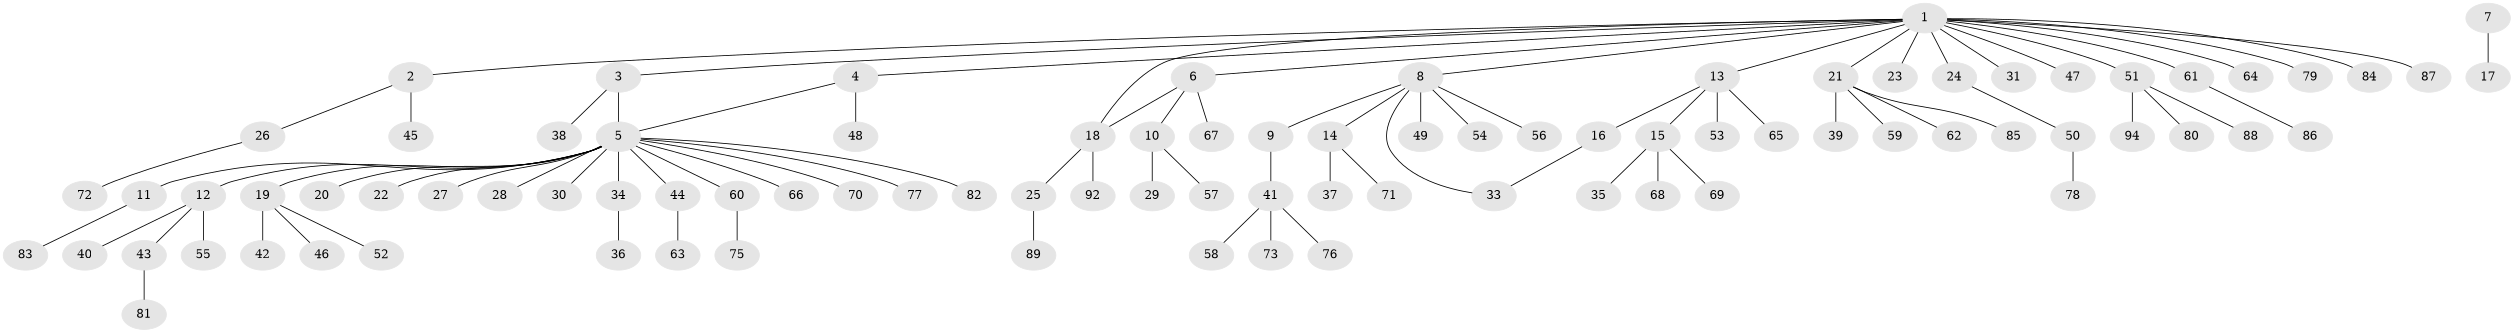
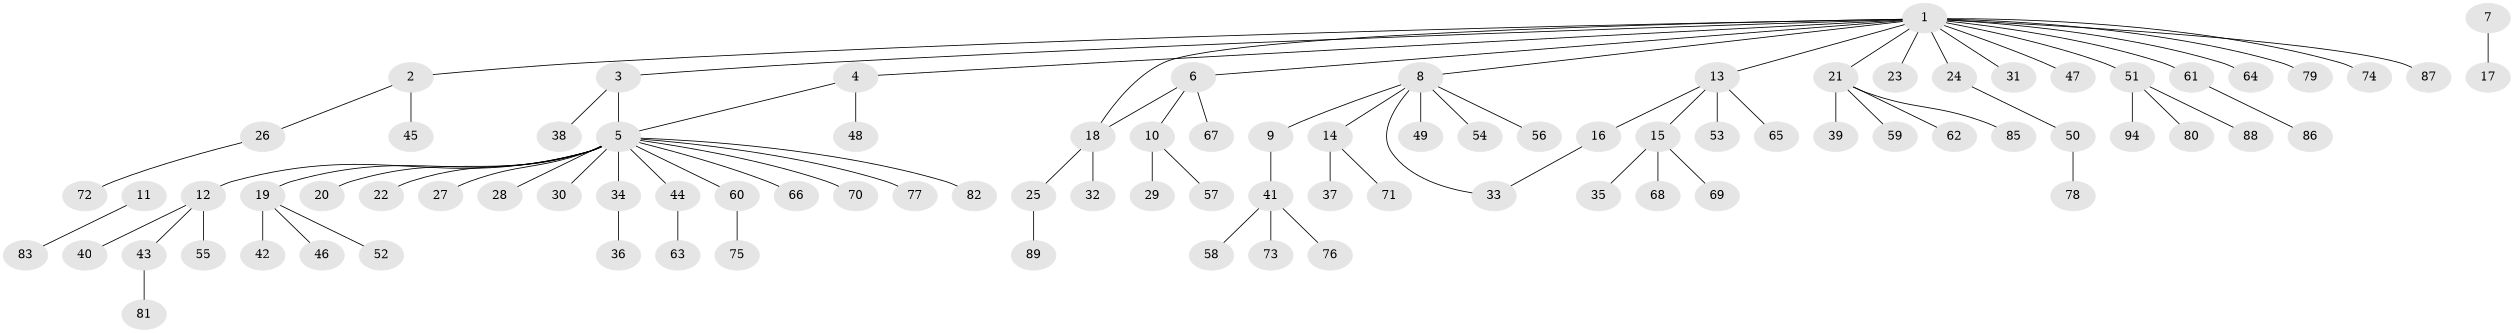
(2370, 77) -> (2370, 77)
(292, 163) -> none
(1093, 196) -> (1093, 196)
